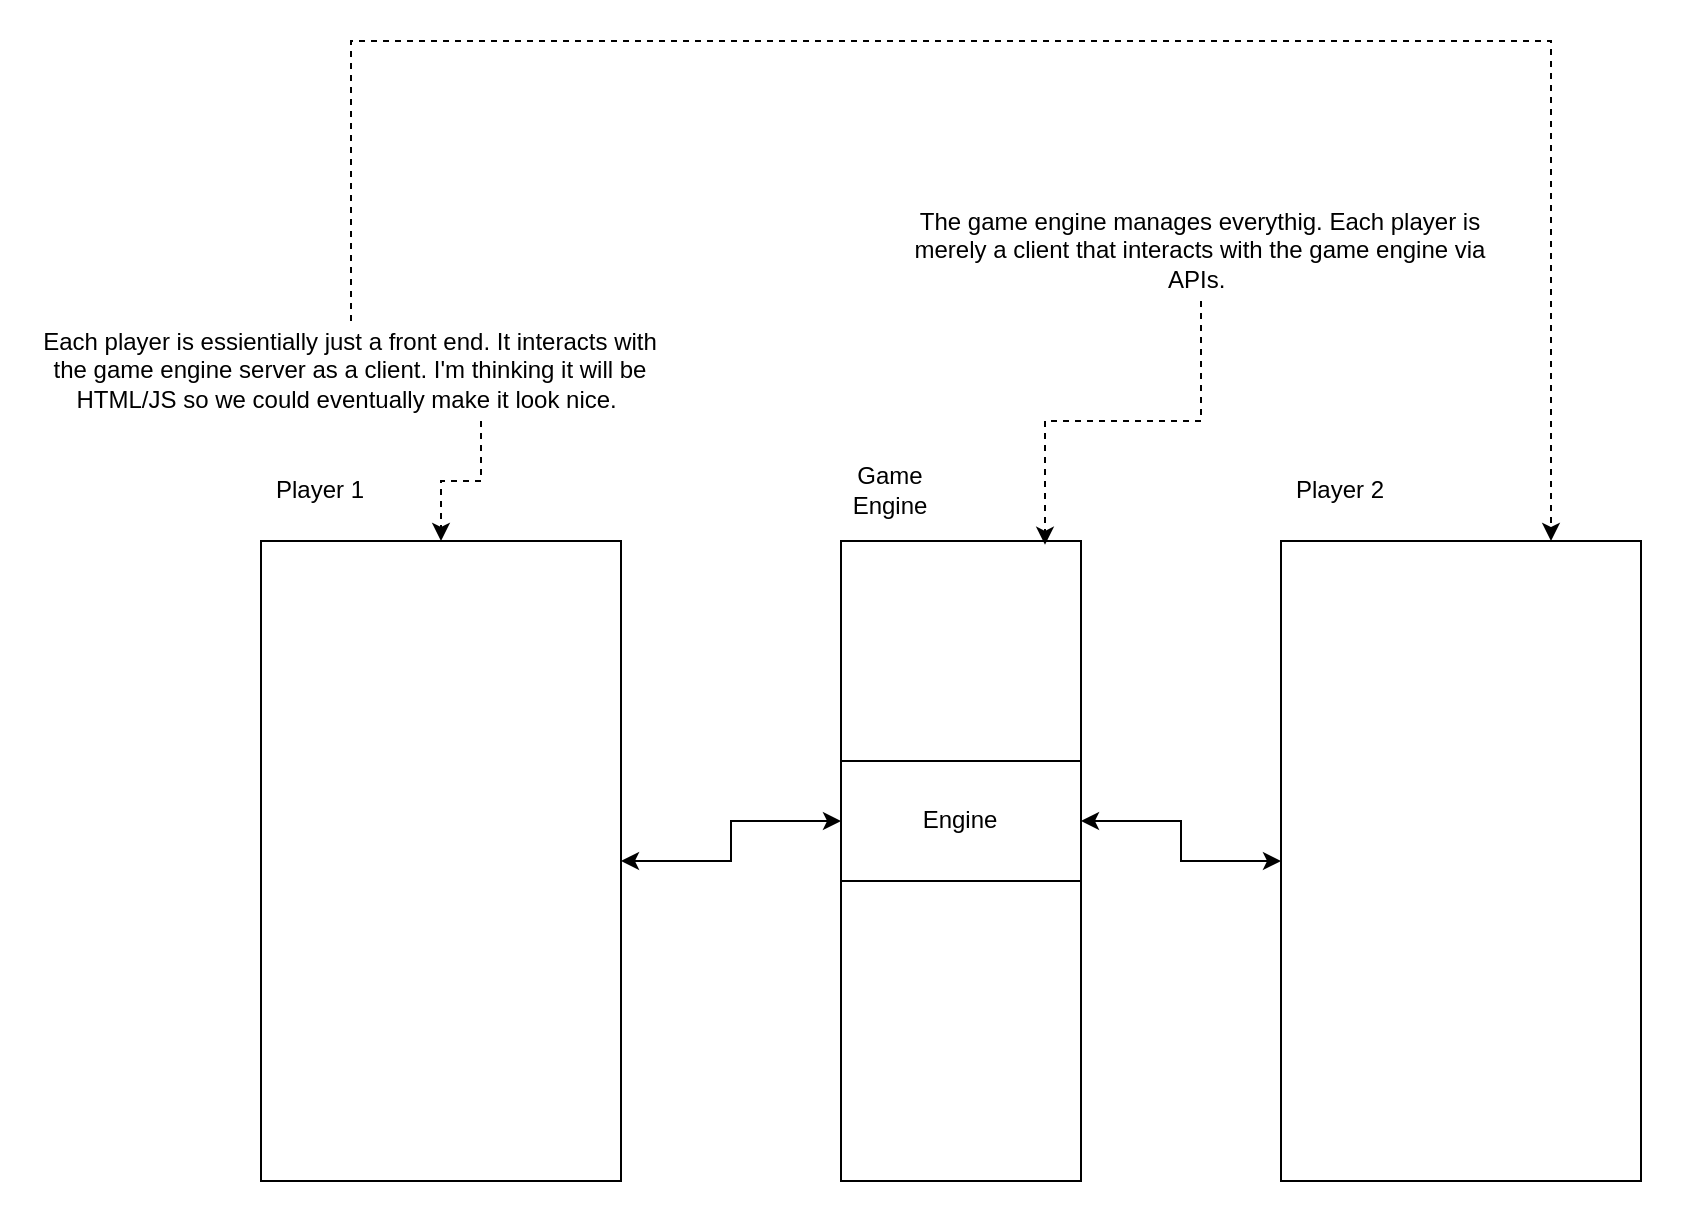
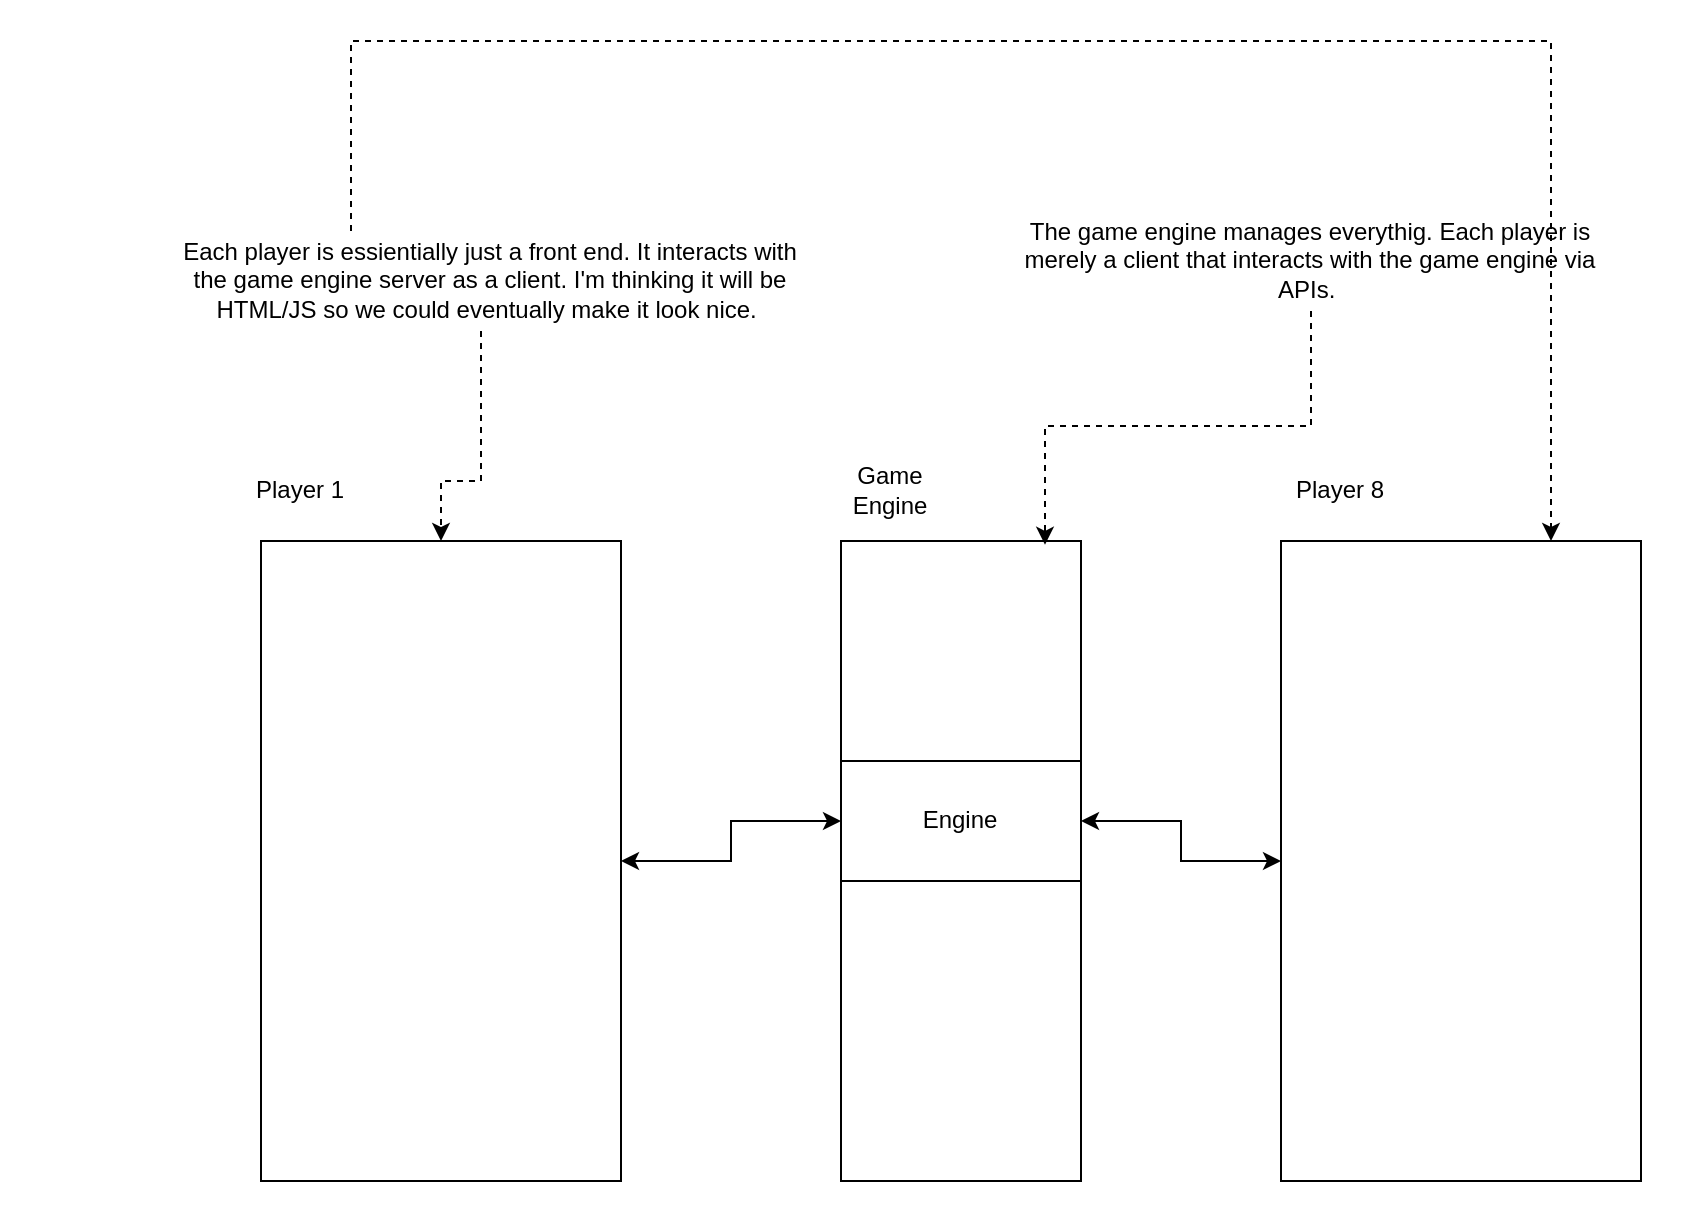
(1201, 251) -> (1311, 261)
(351, 371) -> (491, 281)
(321, 491) -> (301, 491)
(1341, 491) -> (1341, 491)
